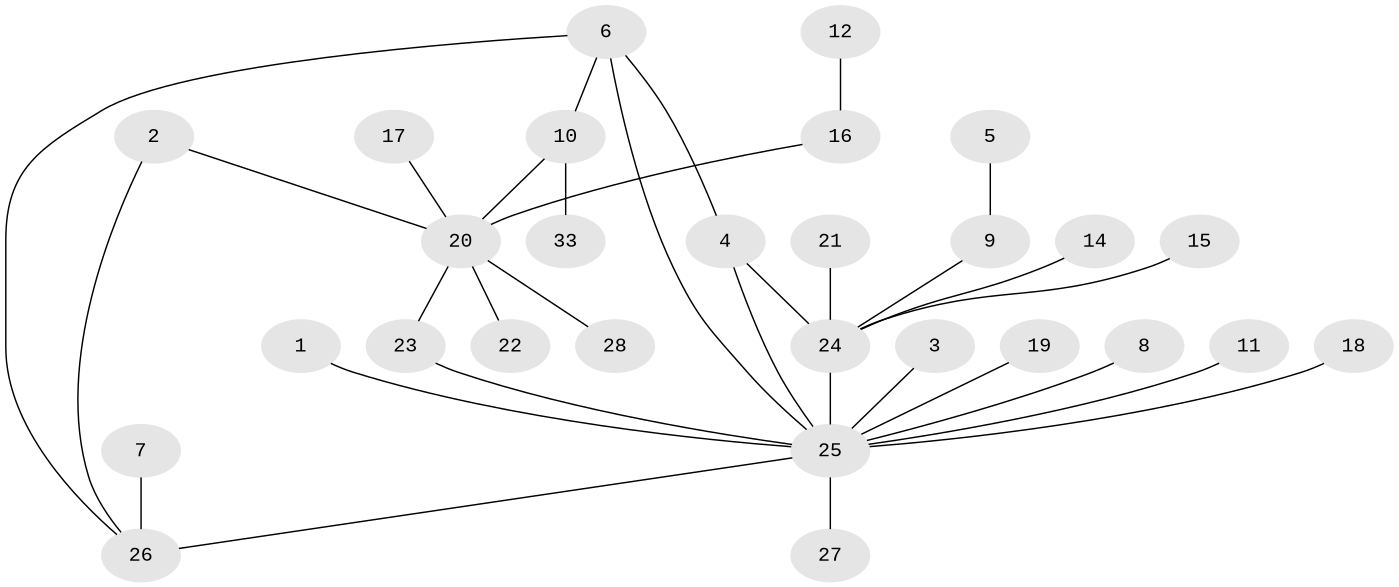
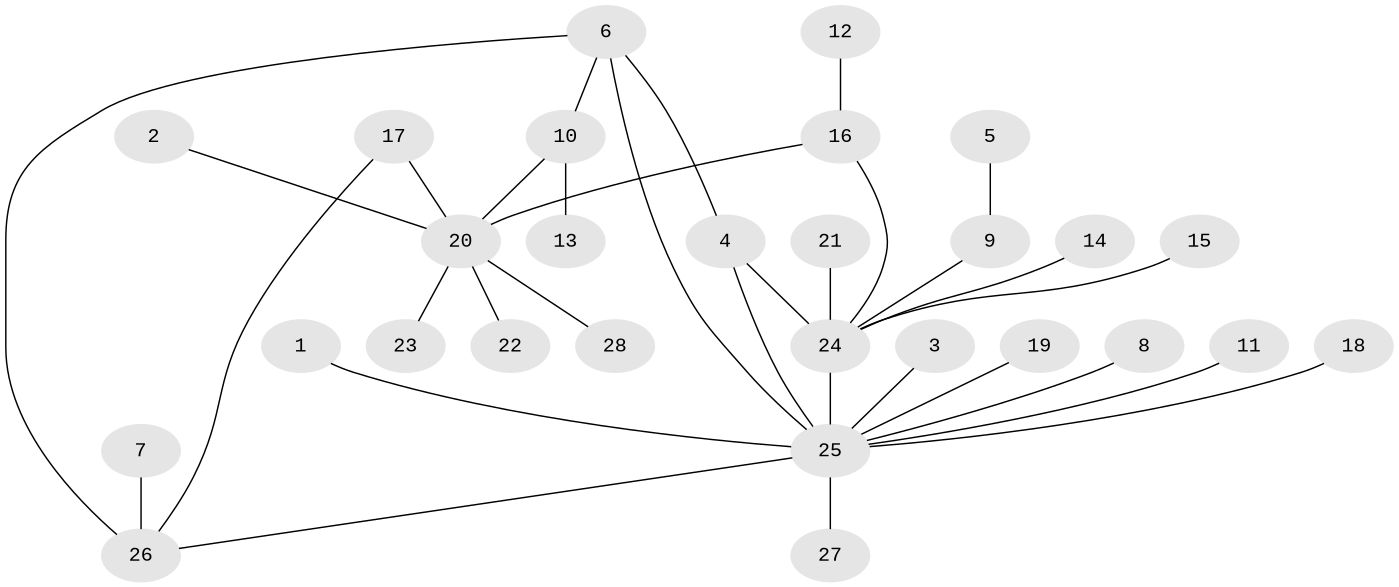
(566, 241) -> (566, 241)
none -> (887, 244)
(82, 347) -> (242, 332)
(612, 413) -> none
